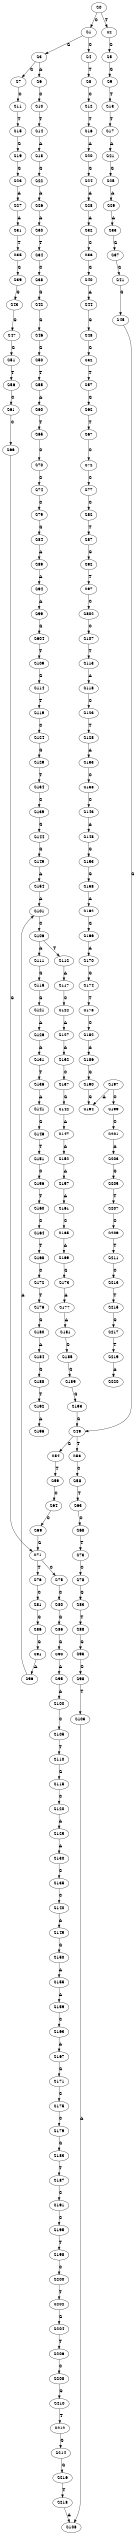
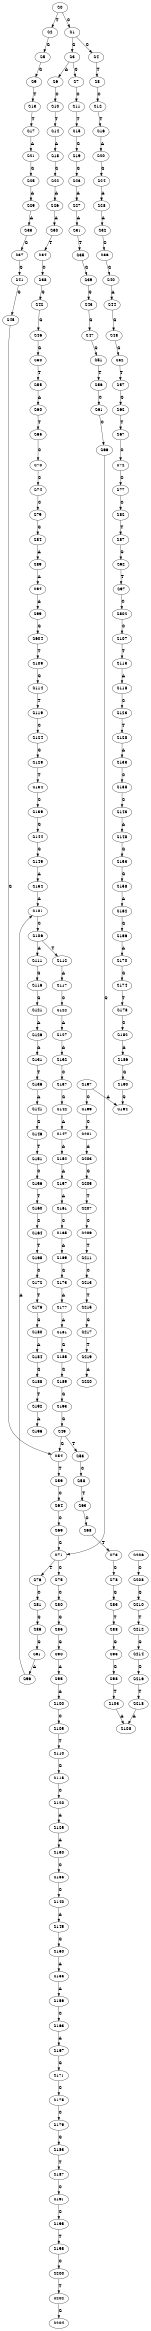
(131, 892) -> (9, 900)
(59, 2340) -> none
